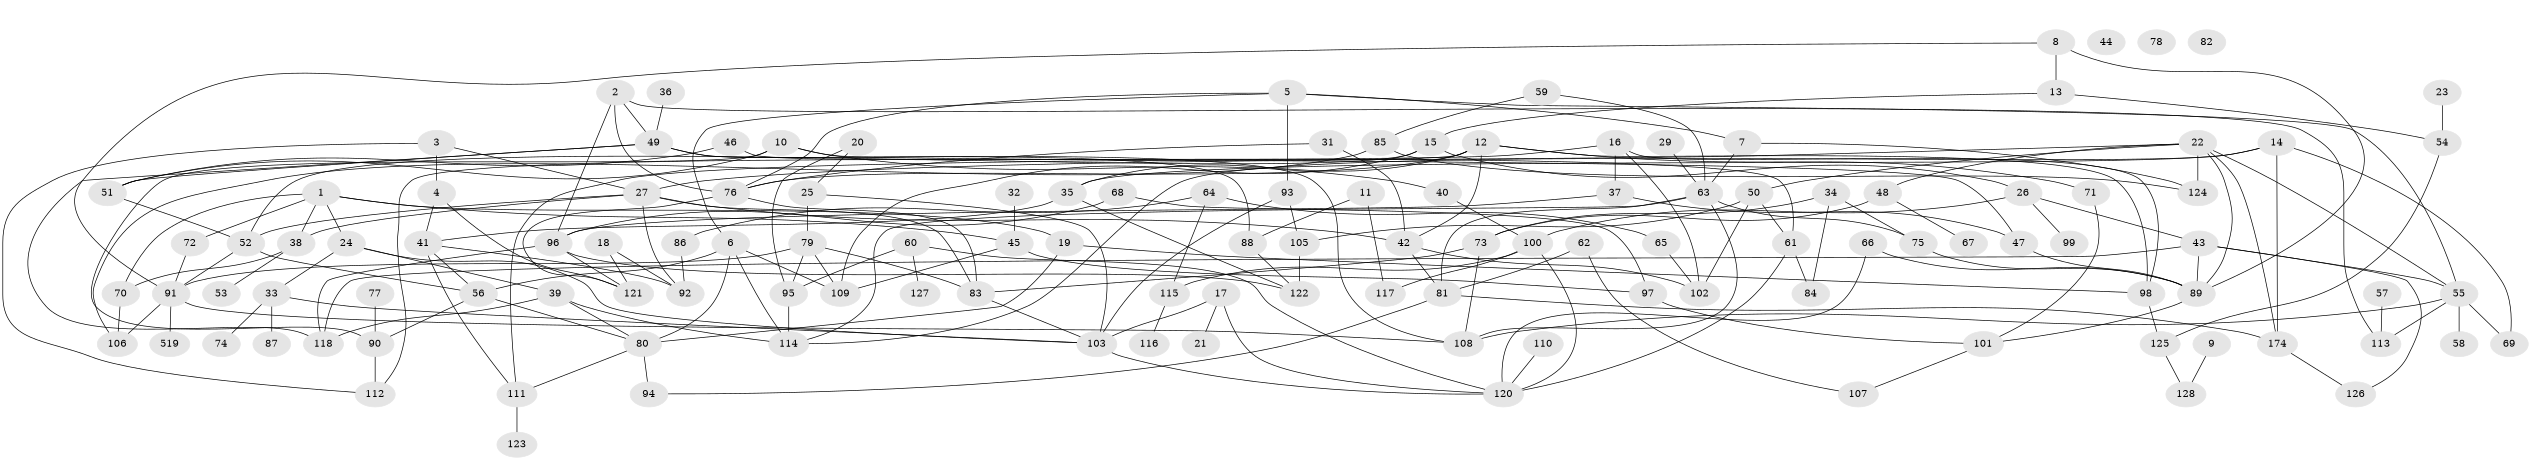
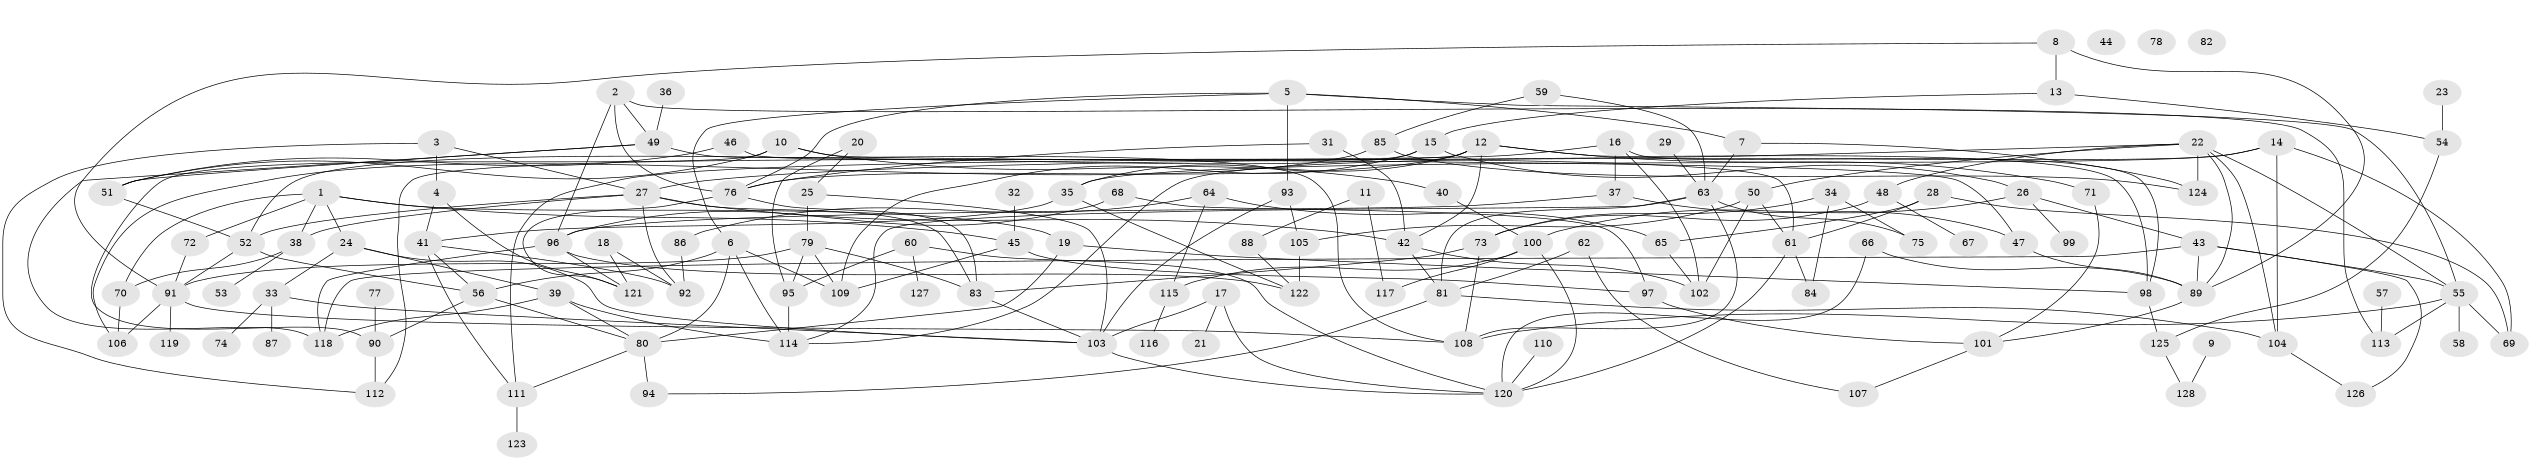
(981, 157) -> none
none -> (1933, 193)
(2057, 269) -> none
(170, 344) -> (170, 344)
(2277, 344) -> (2277, 344)
